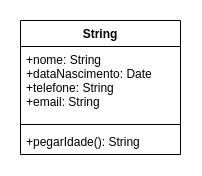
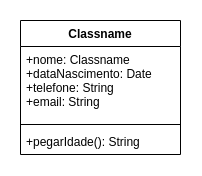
(100, 34) -> (100, 34)
(65, 60) -> (75, 60)
